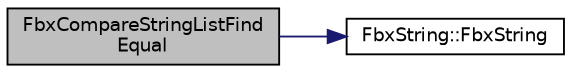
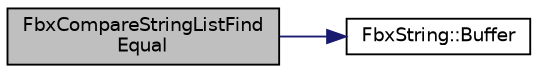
(455, 37) -> (438, 37)
